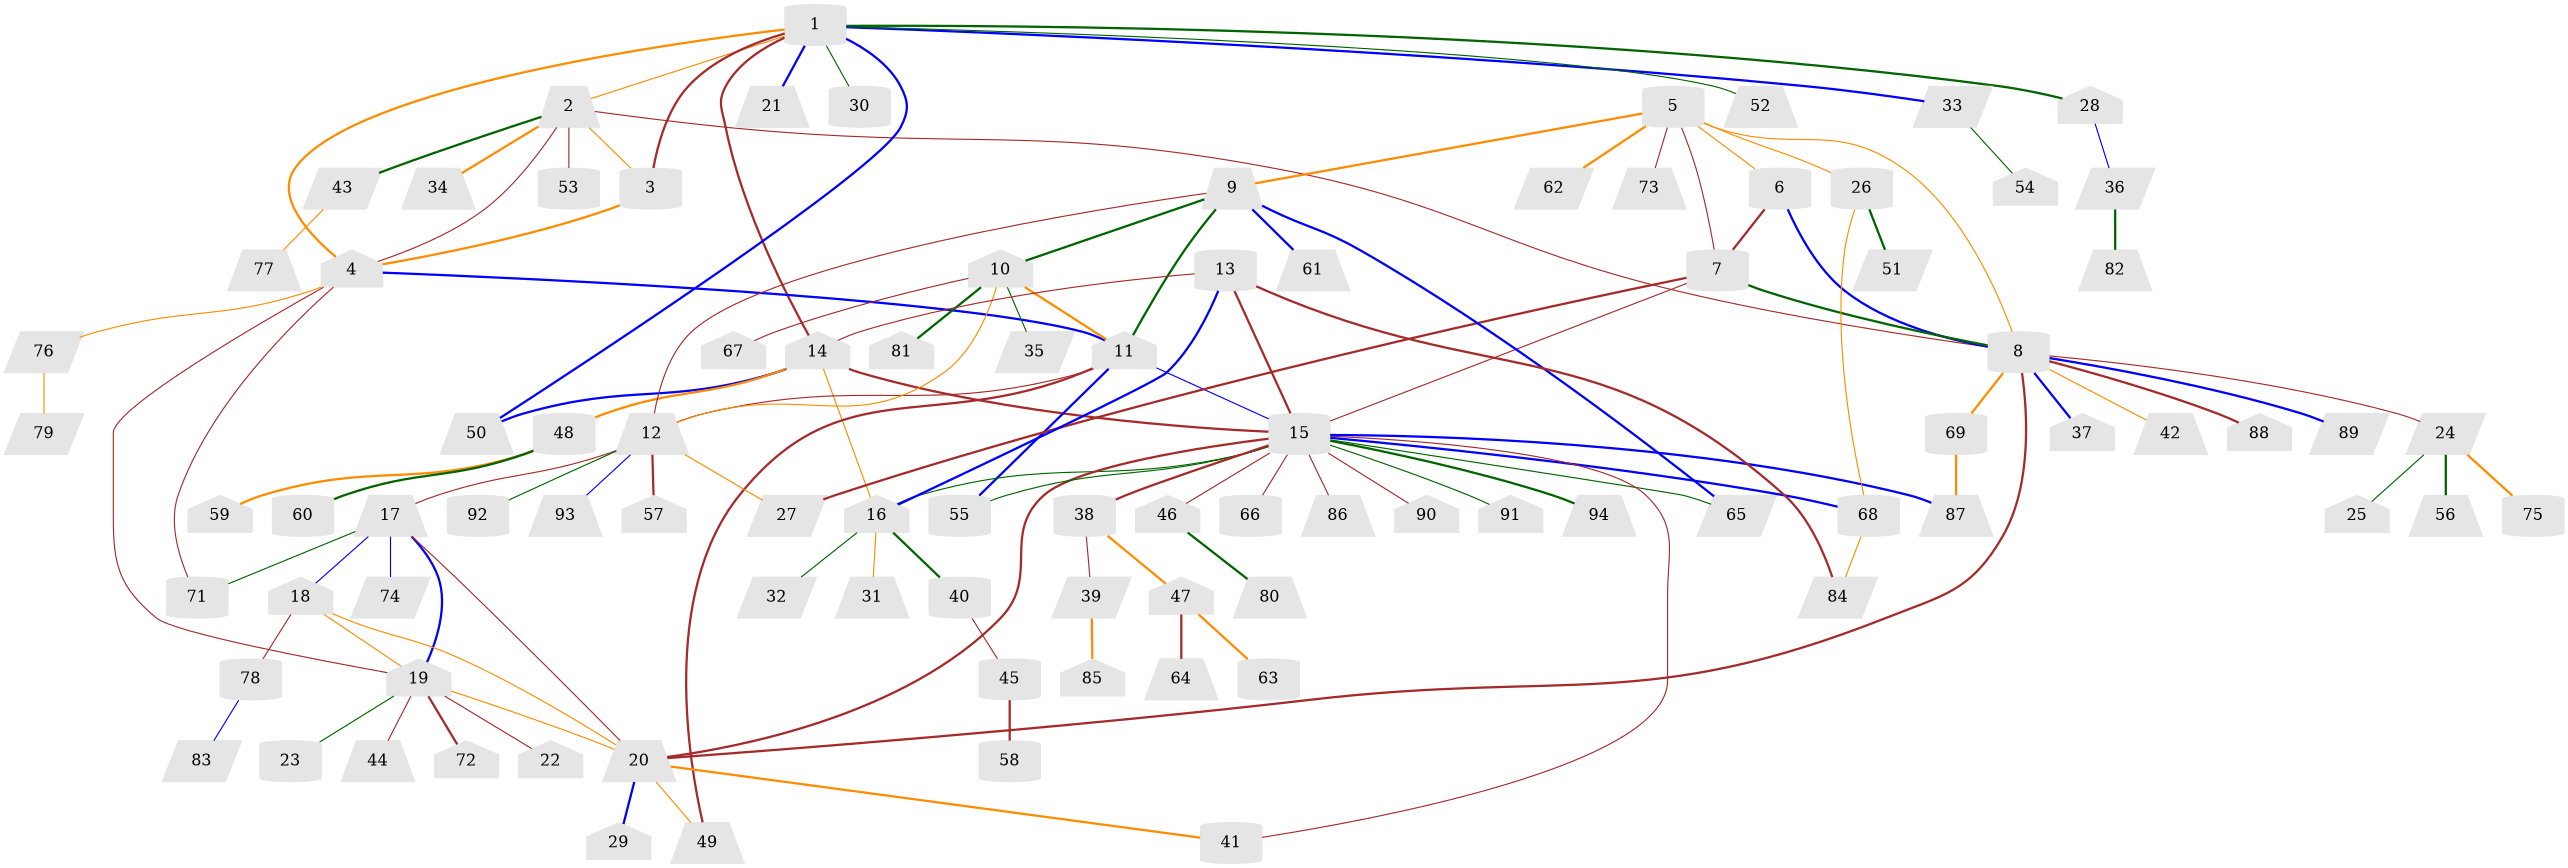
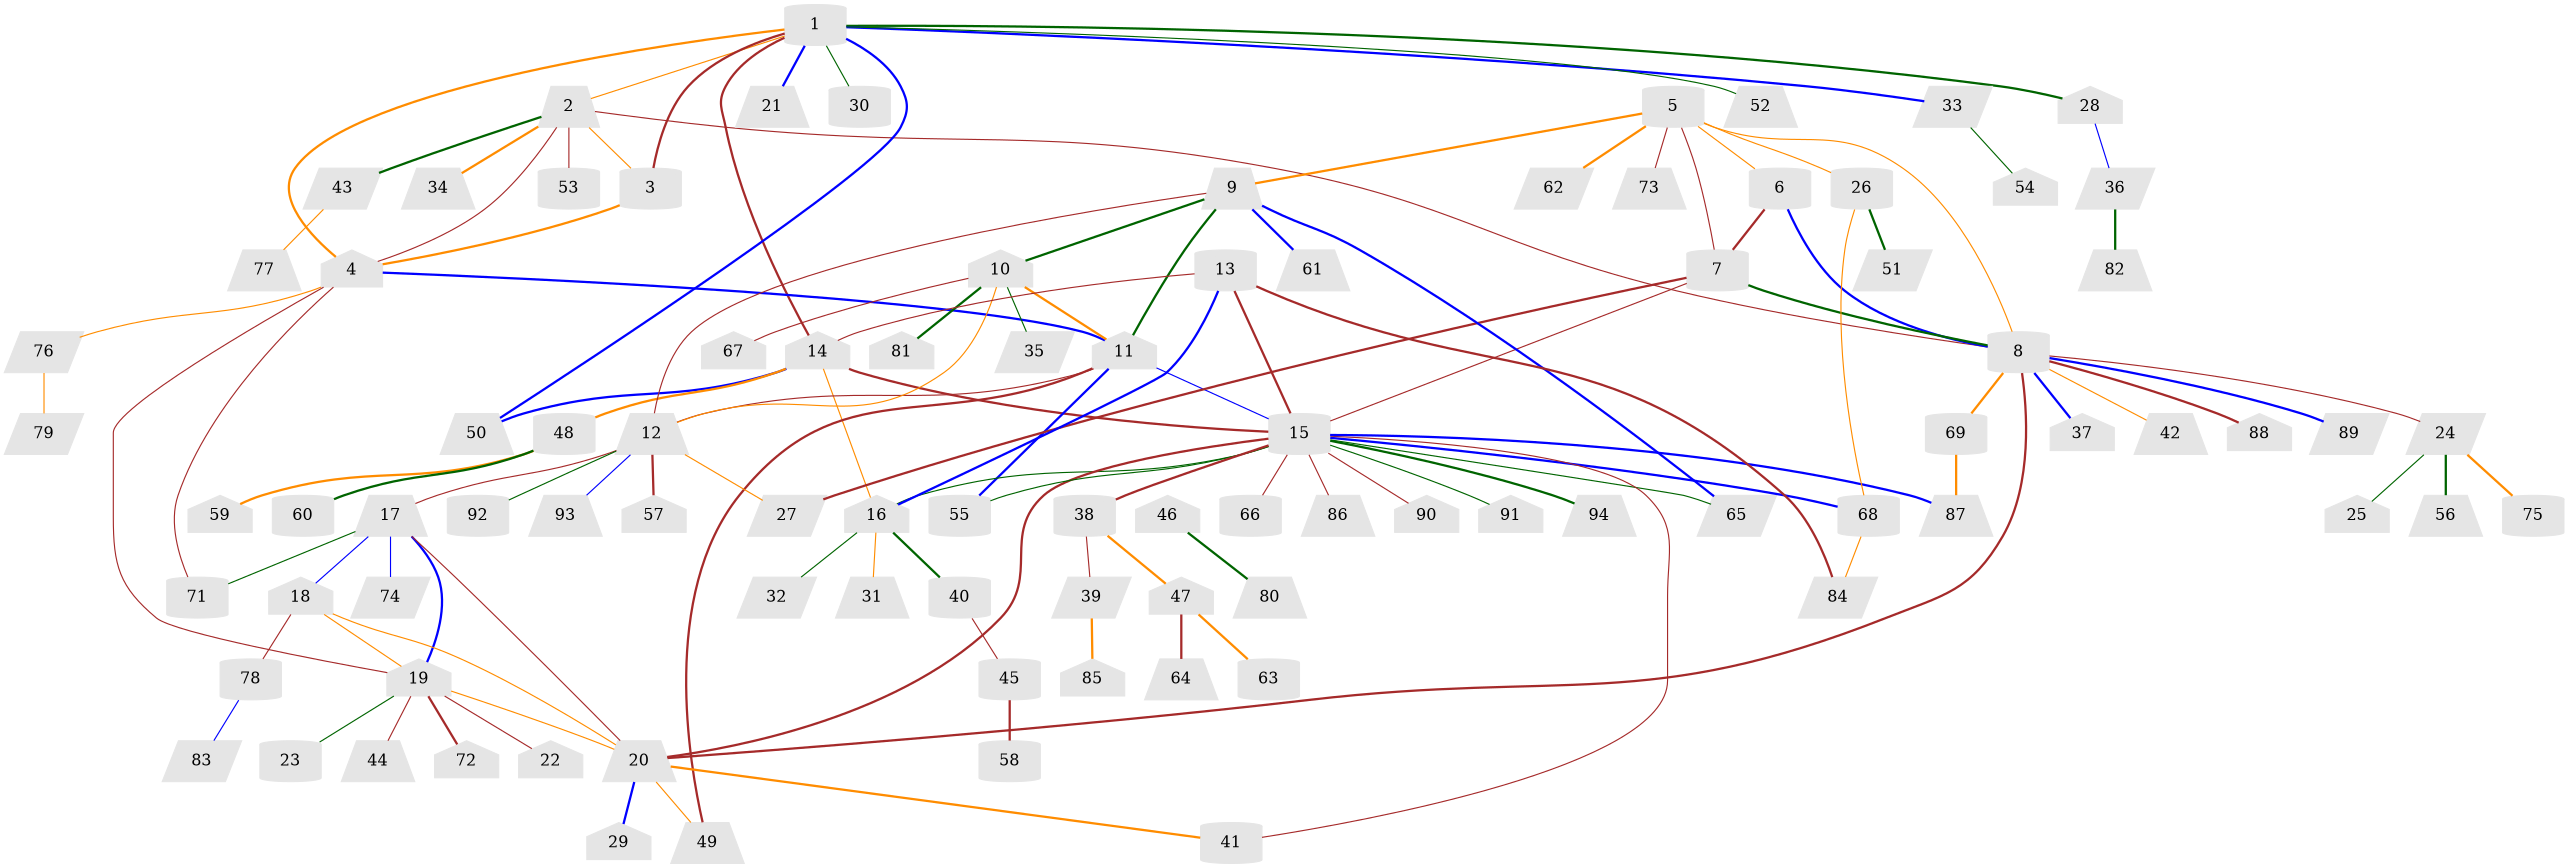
(1228, 478) -> none
